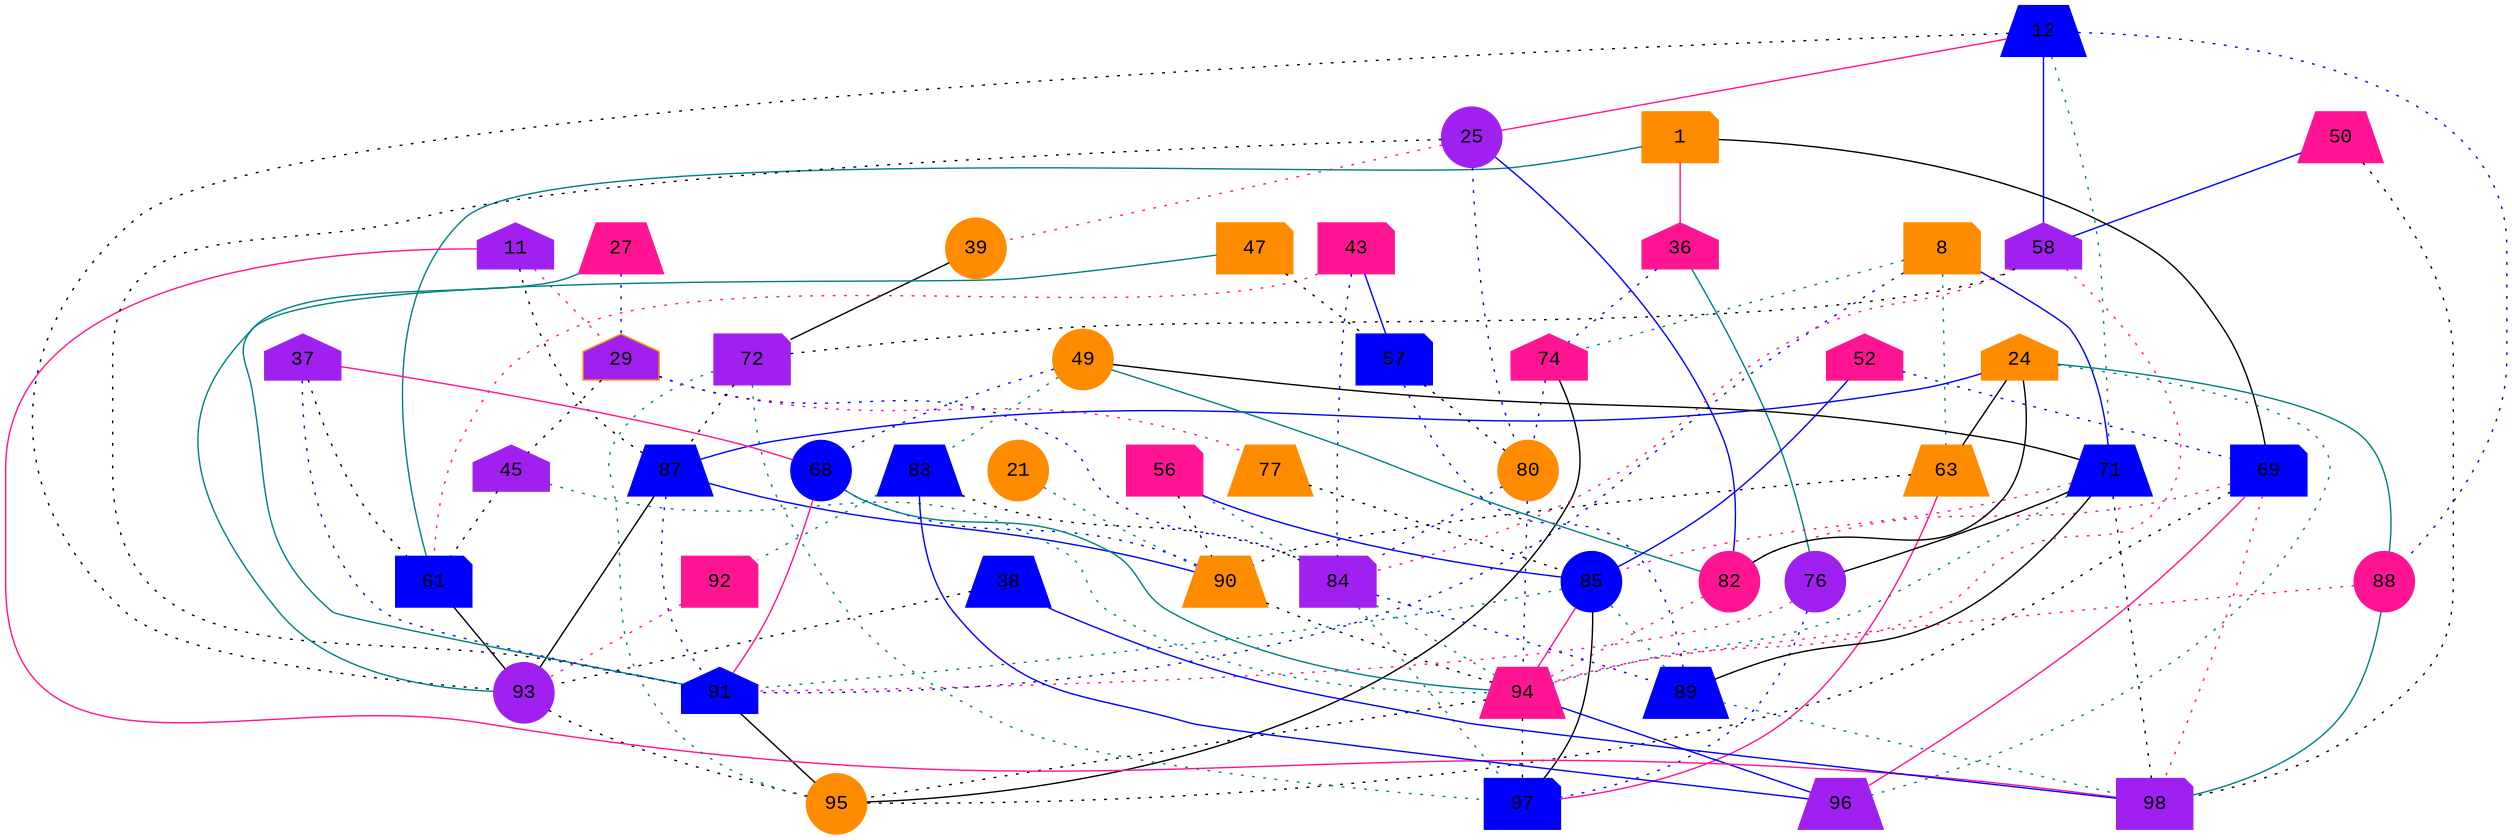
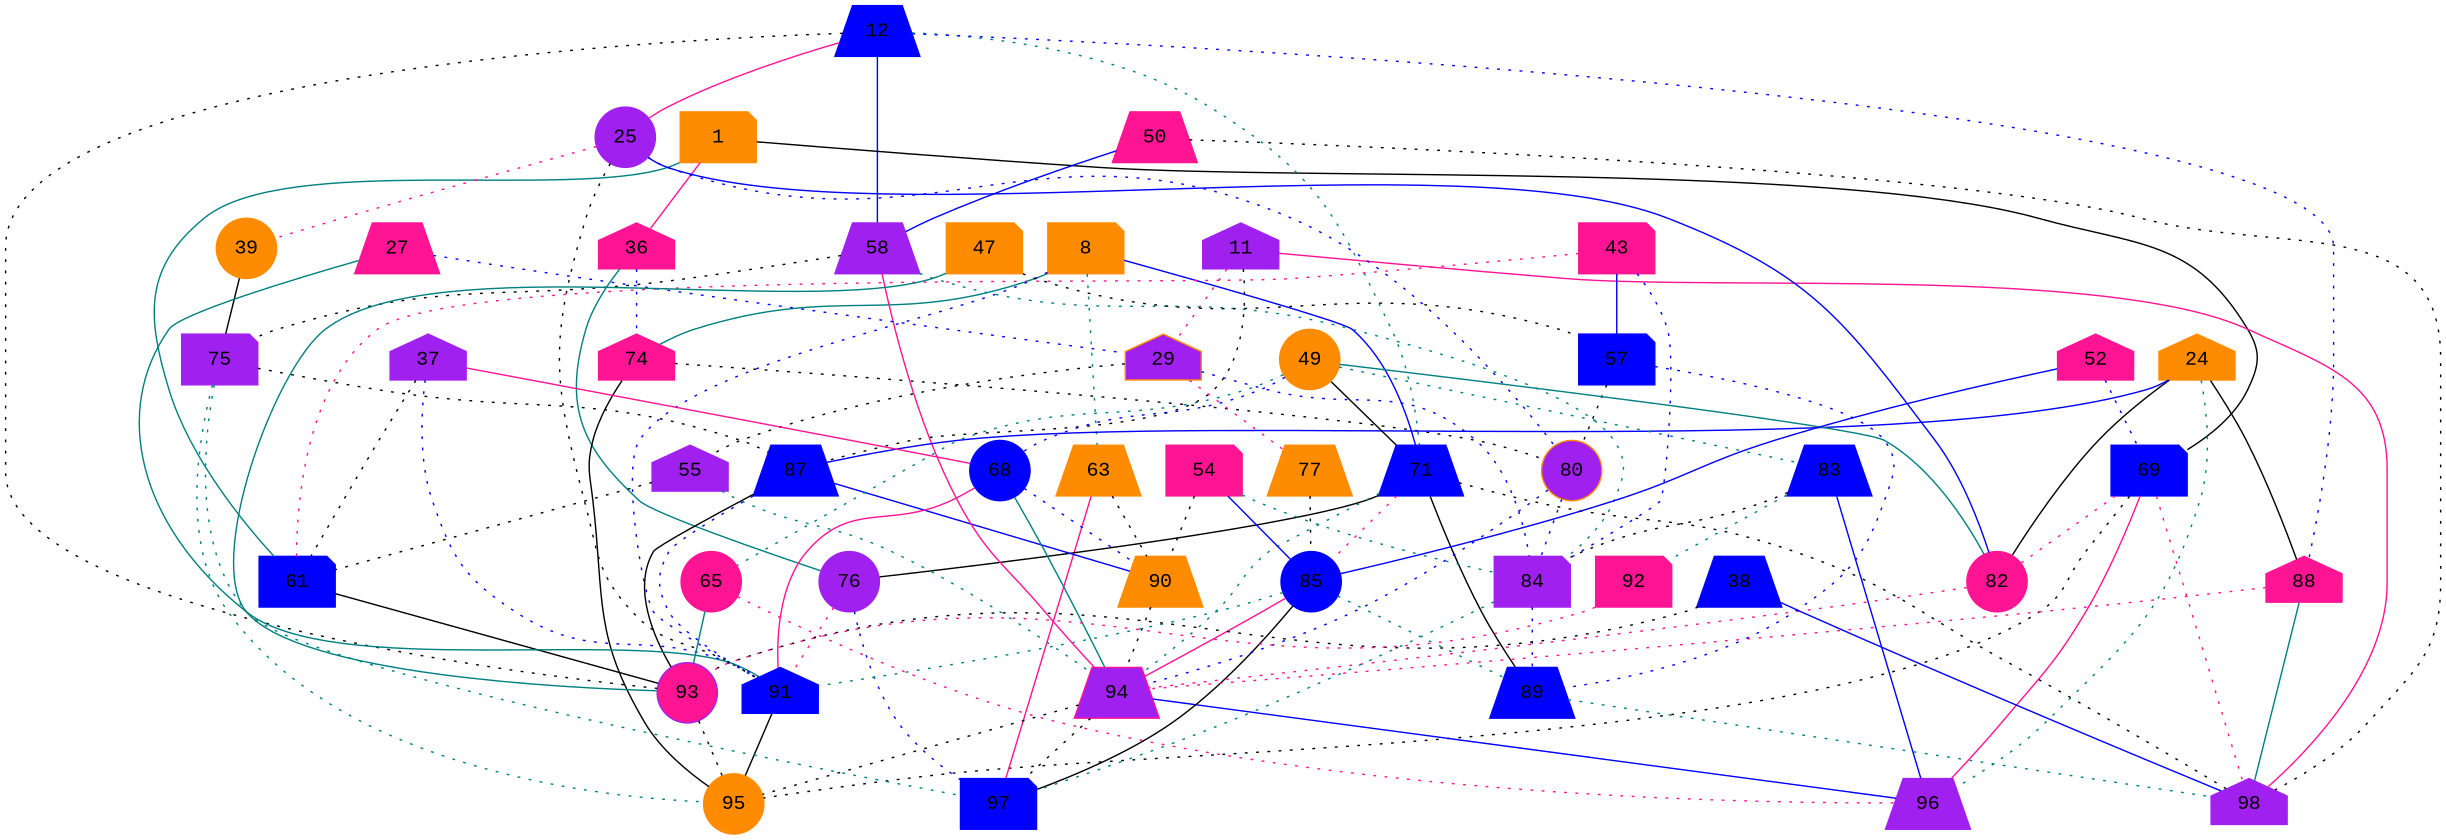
(2043, 248) -> (877, 248)
(1751, 302) -> (853, 306)
(752, 359) -> (220, 359)
(2274, 399) -> (2259, 467)
(1540, 410) -> (1111, 398)
(1985, 413) -> none
(511, 471) -> (690, 471)
(1018, 471) -> none
(1165, 471) -> (1204, 471)
(1528, 471) -> (1572, 471)
(1608, 479) -> (1408, 344)
(1992, 566) -> (952, 490)
none -> (711, 582)
(2384, 582) -> (2304, 582)
(1426, 635) -> none
(524, 693) -> (687, 693)
(1522, 693) -> (1117, 693)
(2155, 804) -> (2249, 804)
